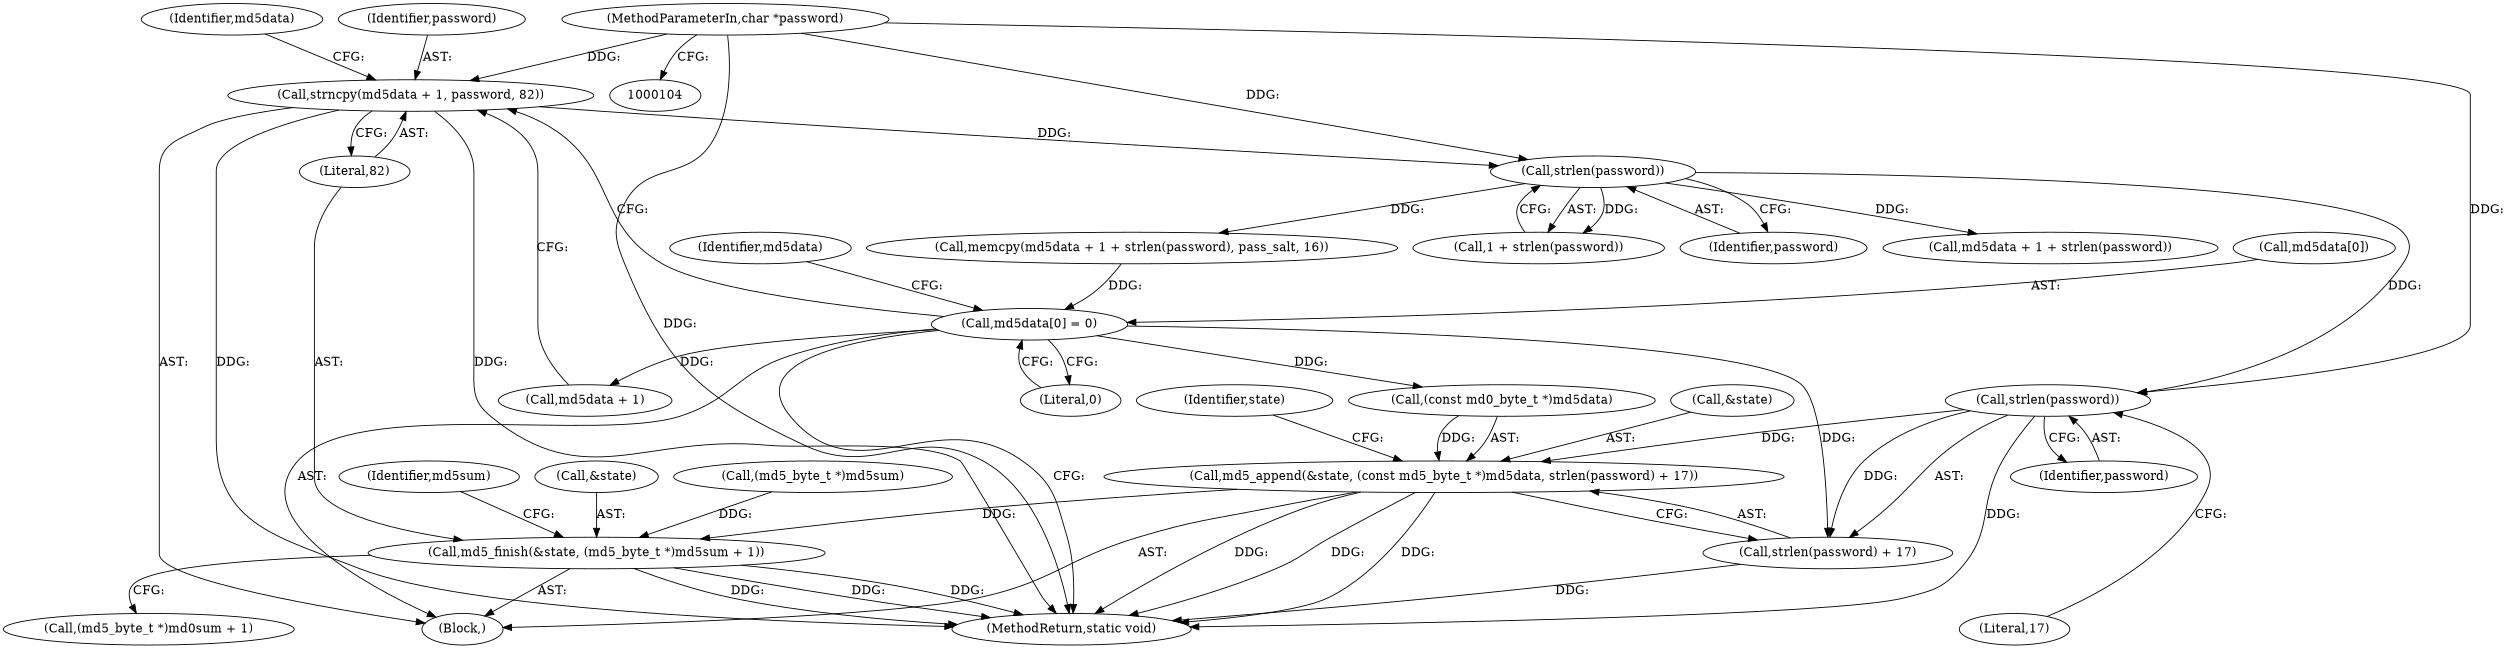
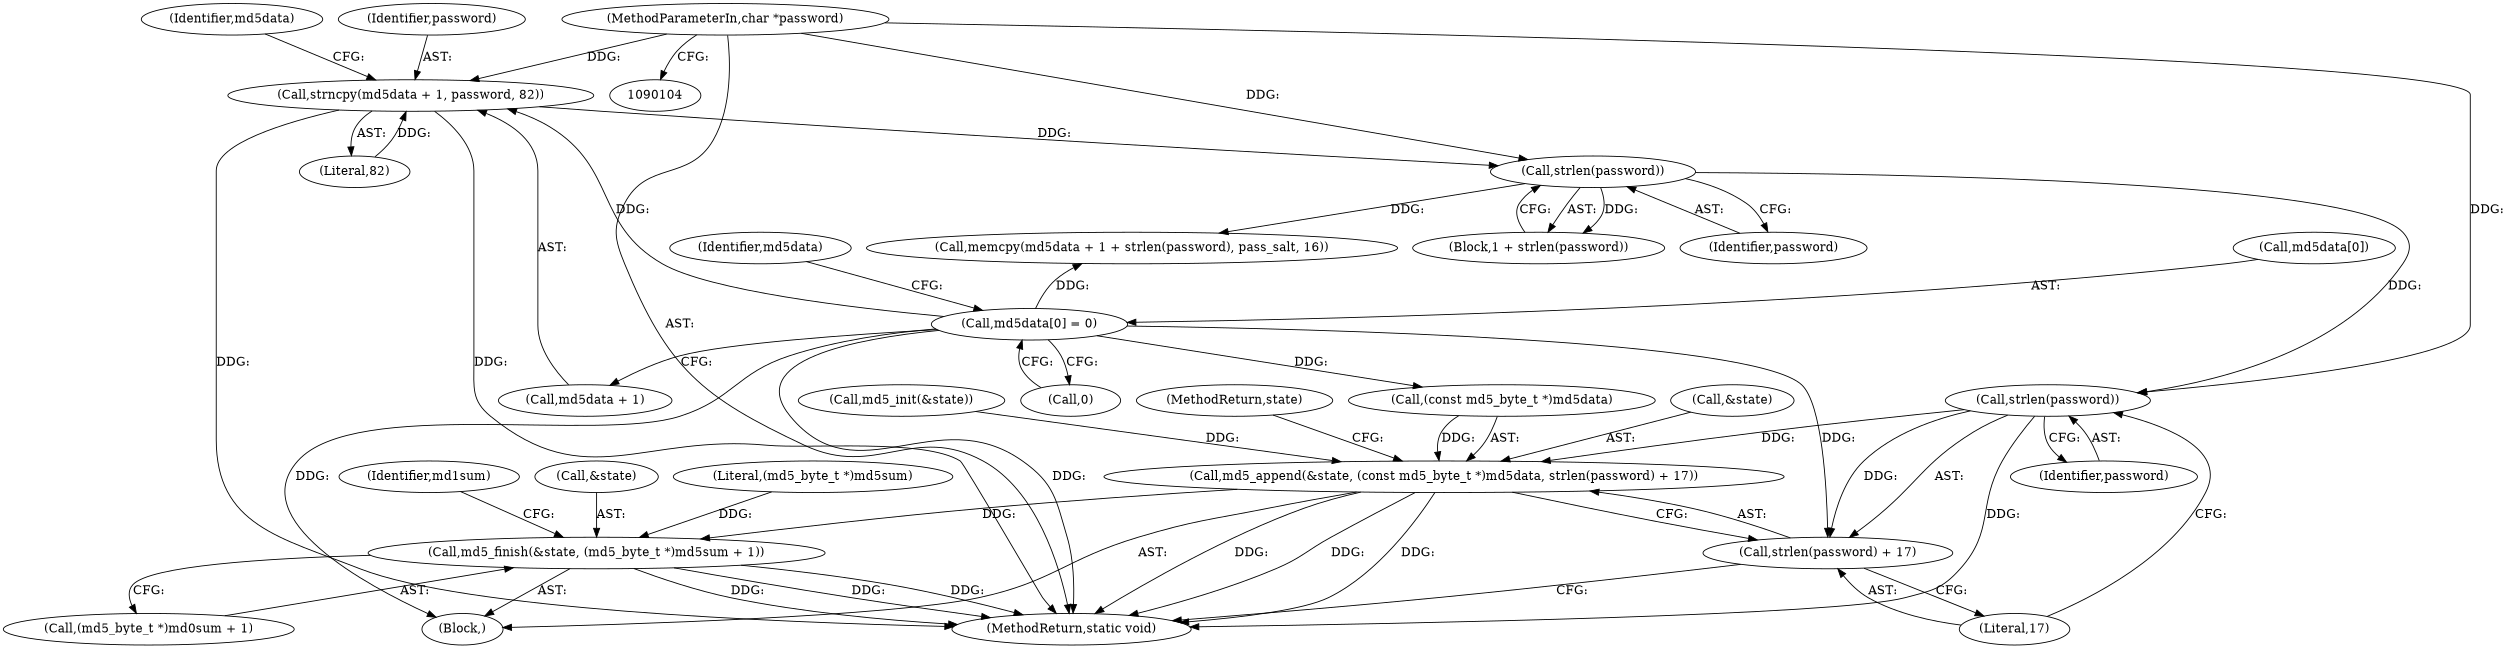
(655, 96) -> (655, 96)
(374, 134) -> (374, 134)
(416, 134) -> (416, 134)
(635, 210) -> (635, 210)
(555, 248) -> (555, 248)
(1539, 248) -> (1539, 248)
(2050, 248) -> none
(1100, 288) -> (1051, 284)
(682, 324) -> (682, 324)
(699, 362) -> (699, 362)
none -> (902, 401)
(1071, 401) -> (1071, 401)
(1235, 401) -> (1235, 401)
(1502, 401) -> (1502, 401)
(314, 409) -> (365, 592)
(159, 418) -> none
(314, 477) -> (314, 477)
(429, 477) -> (429, 477)
(813, 477) -> (813, 477)
(1071, 477) -> (1071, 477)
none -> (1914, 588)
(1574, 591) -> (1574, 591)
none -> (1897, 611)
